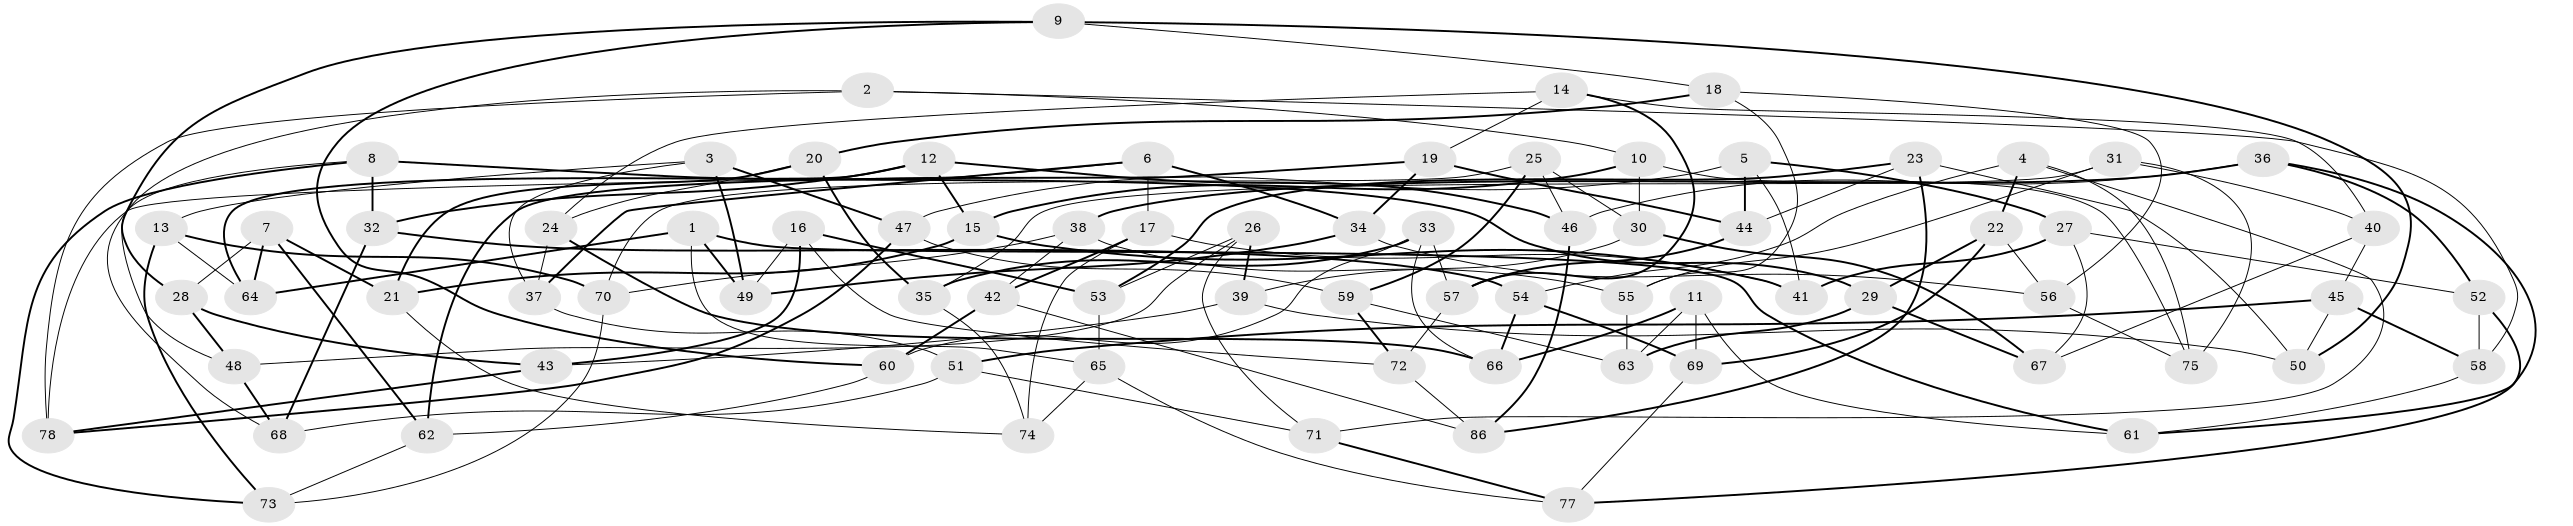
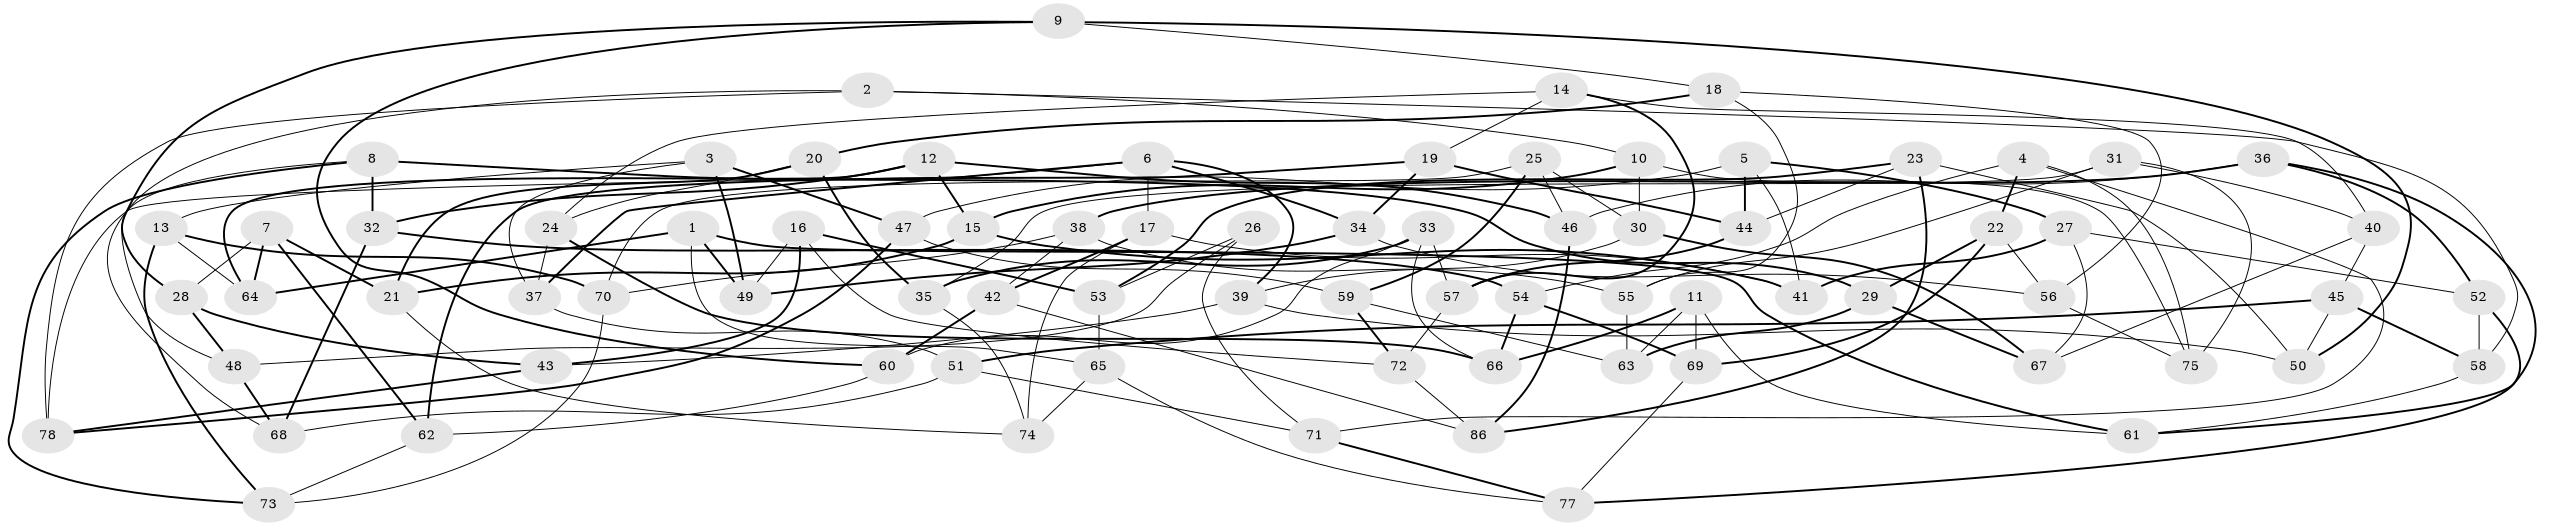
(1247, 263) -> (1285, 207)
